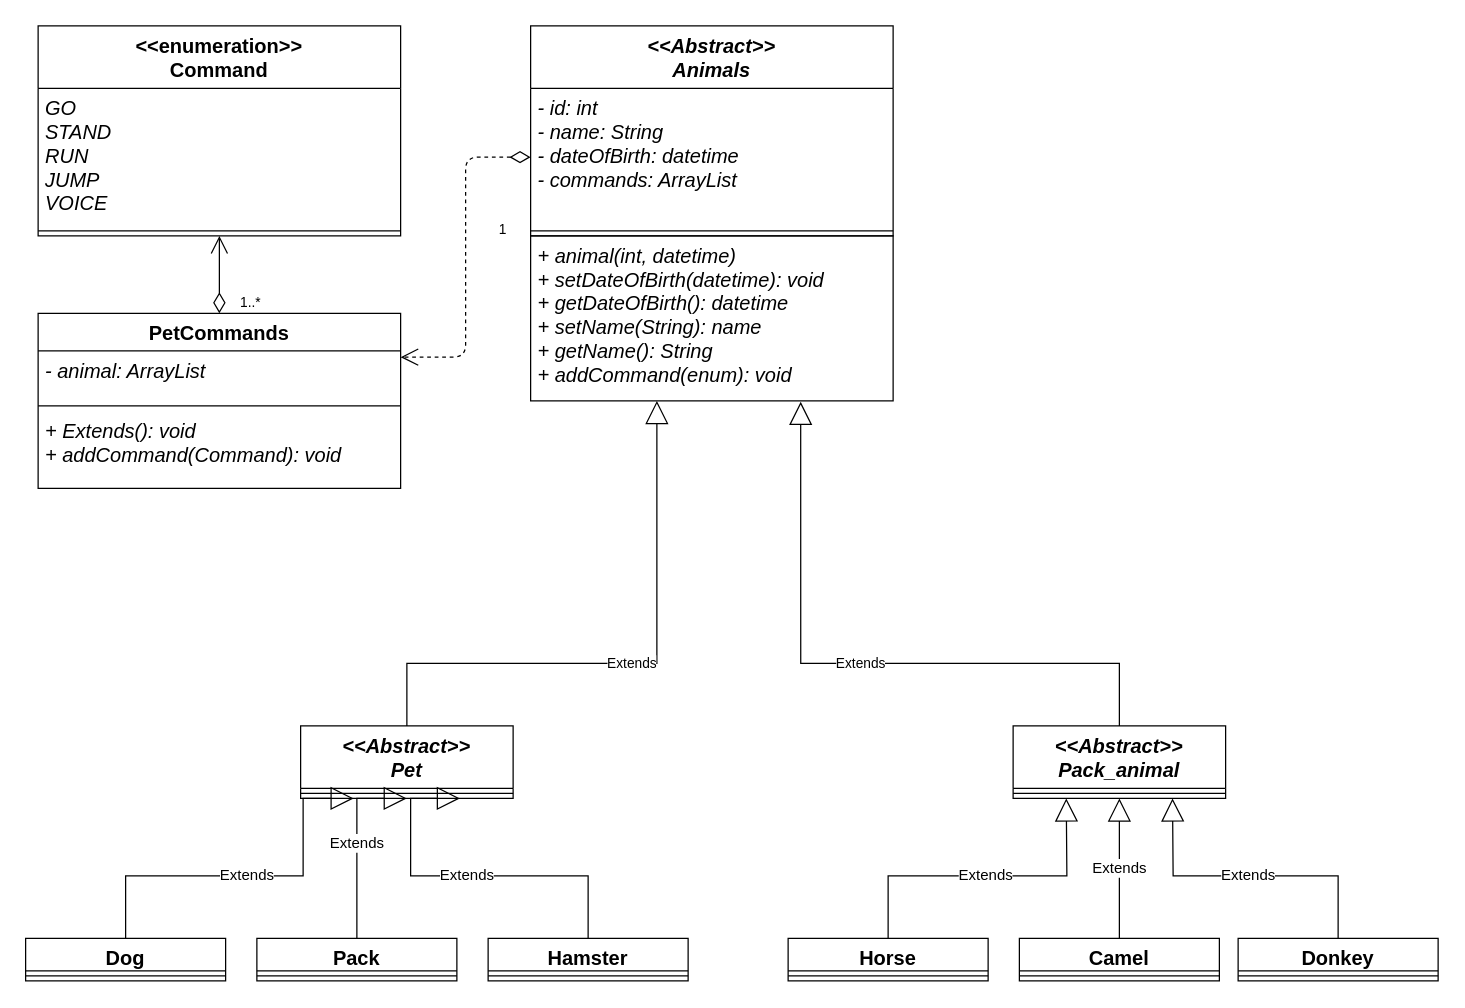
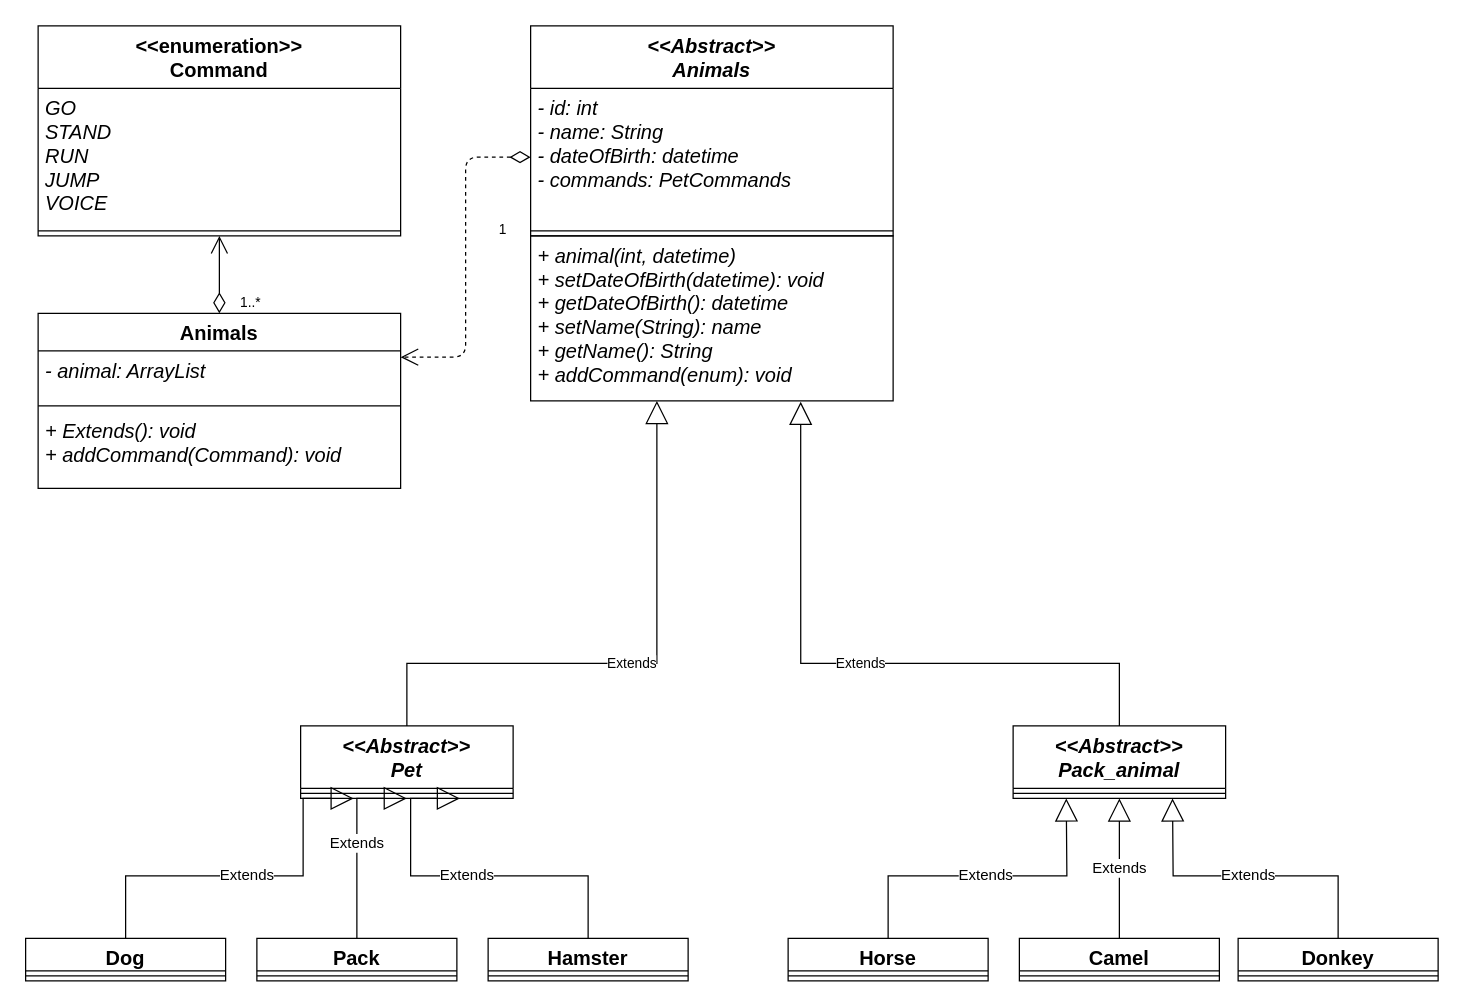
(575, 108) -> (575, 108)
(219, 333) -> (219, 333)
